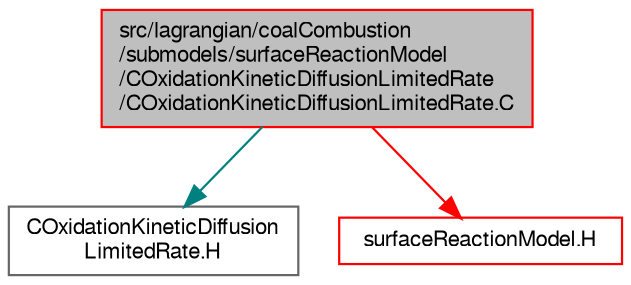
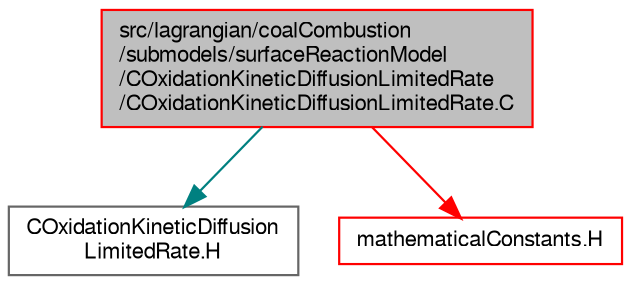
(481, 241) -> (481, 241)
